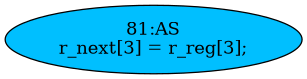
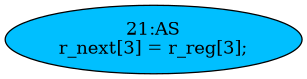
(154, 40) -> (154, 40)
